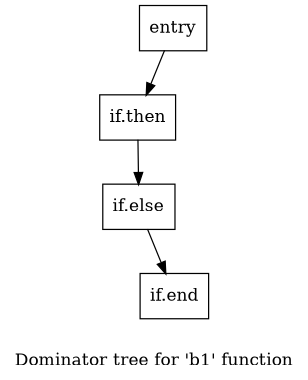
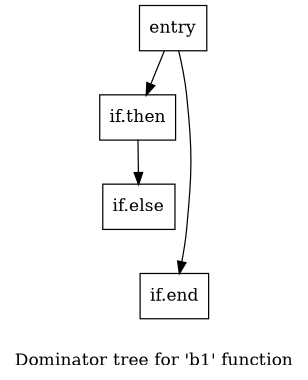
(154, 246) -> (191, 156)
